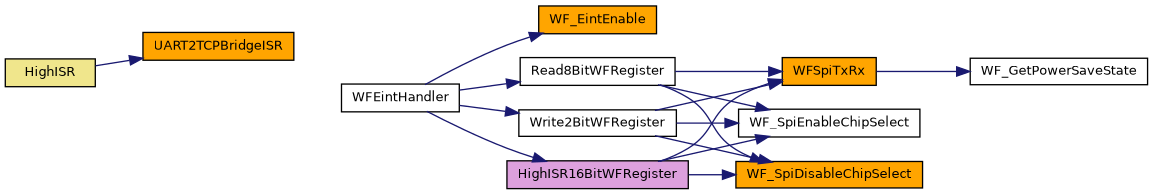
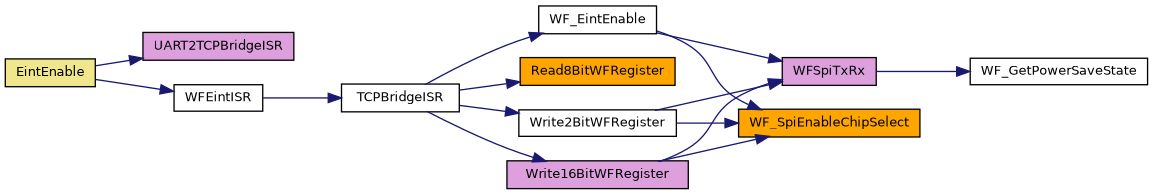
(598, 20) -> (598, 20)
(218, 46) -> (218, 46)
(598, 71) -> (598, 71)
(722, 71) -> (713, 46)
(829, 71) -> (829, 71)
(50, 73) -> (50, 73)
(707, 96) -> (707, 63)
none -> (218, 98)
(400, 98) -> (400, 98)
(829, 123) -> (829, 123)
(598, 175) -> (598, 175)
(829, 175) -> none
